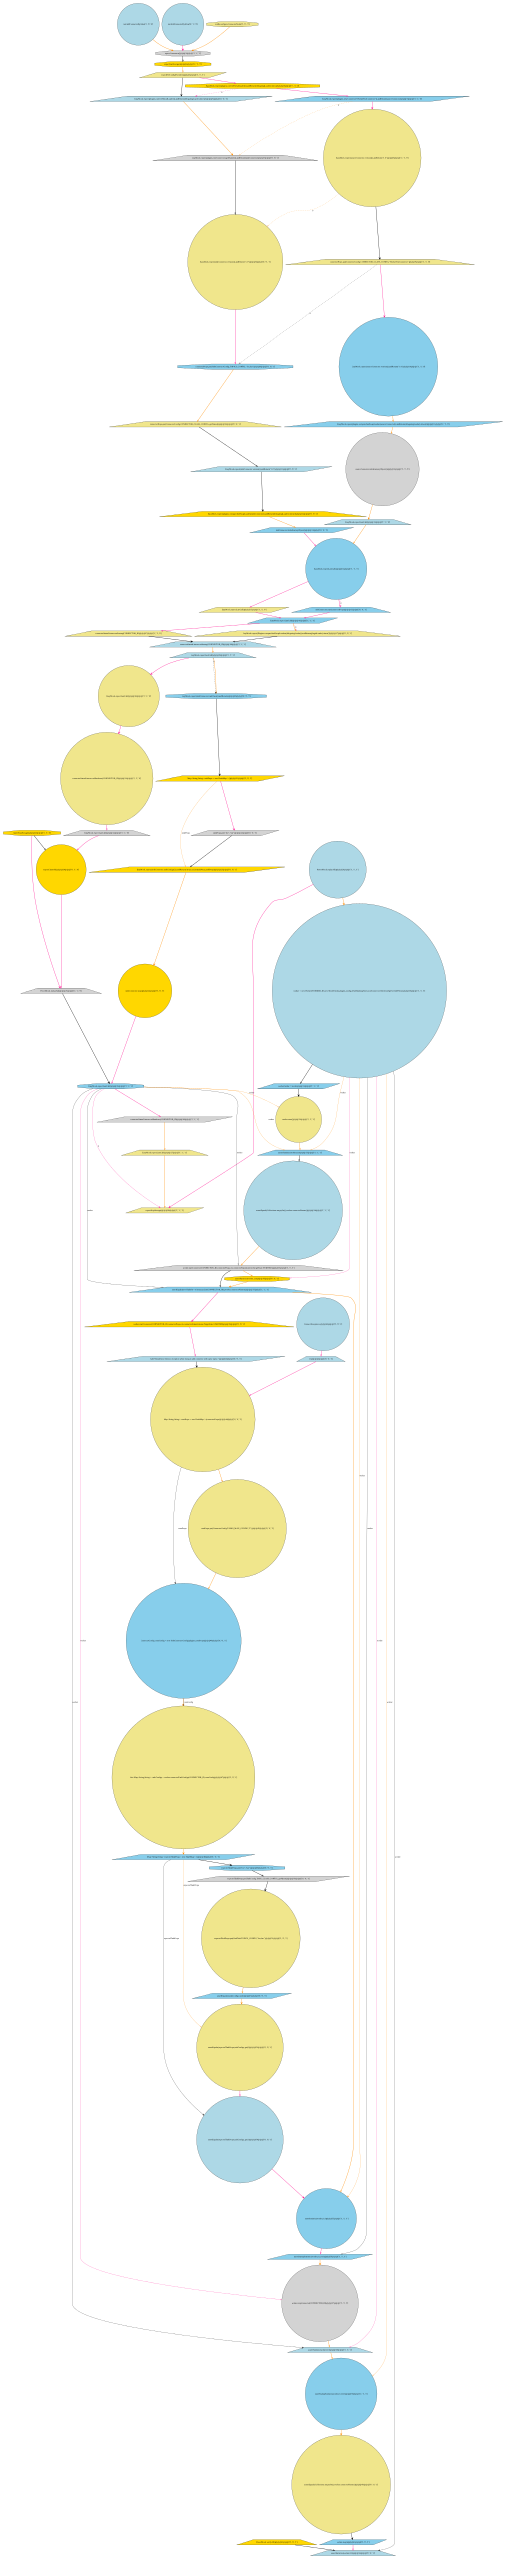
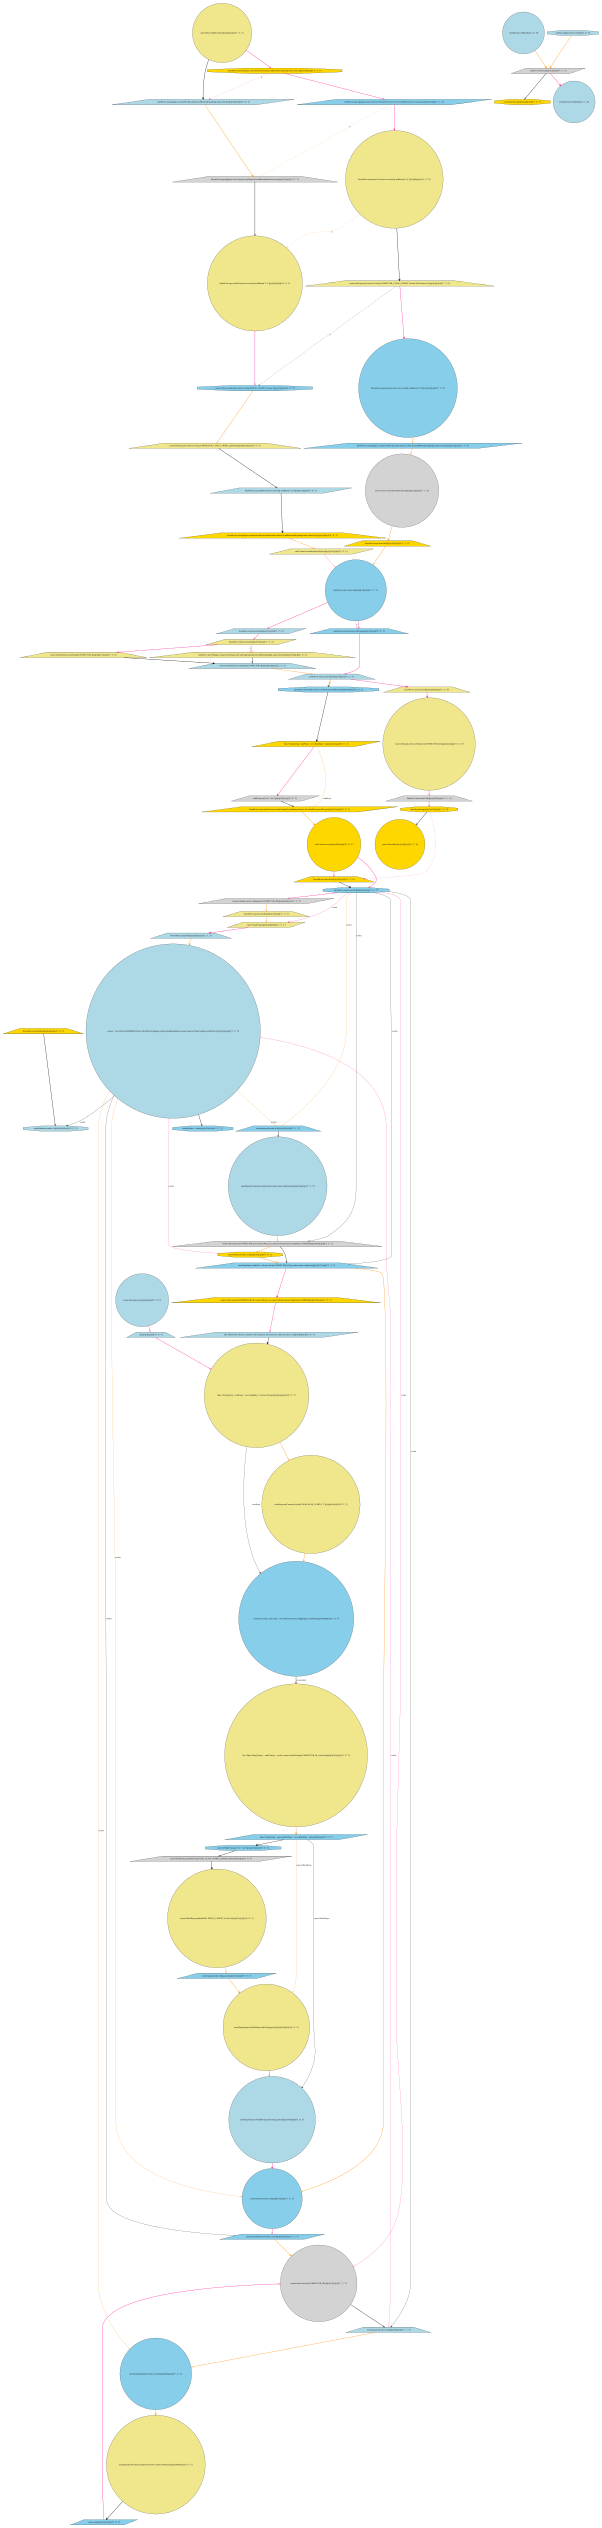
(232, 24) -> (573, 33)
(183, 47) -> (555, 79)
(183, 53) -> (548, 71)
(183, 69) -> none
(183, 75) -> (222, 33)
(368, 522) -> (387, 543)
(302, 530) -> (321, 551)
(309, 539) -> (329, 560)
(244, 610) -> (261, 631)
(318, 615) -> (360, 658)
(293, 621) -> (251, 642)
(129, 696) -> (427, 690)
(88, 841) -> (429, 803)
(338, 870) -> (191, 936)
(38, 913) -> (426, 871)
(61, 941) -> (334, 873)
(61, 991) -> (334, 879)
(253, 1052) -> (229, 930)
(299, 1086) -> (203, 1129)
(299, 1120) -> none
(99, 1146) -> (334, 908)
(329, 2343) -> (367, 2315)
(353, 2547) -> (102, 2329)
(353, 2553) -> (56, 1129)
